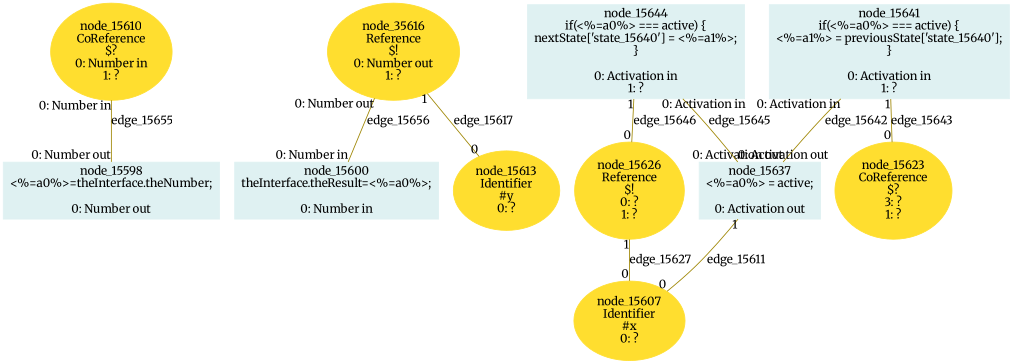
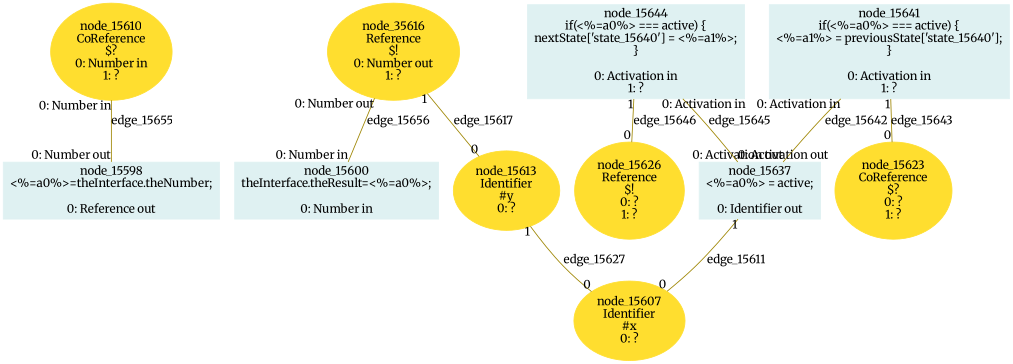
(111, 191) -> (111, 191)
(760, 191) -> (760, 191)
(893, 191) -> (893, 191)
(629, 260) -> (559, 261)
